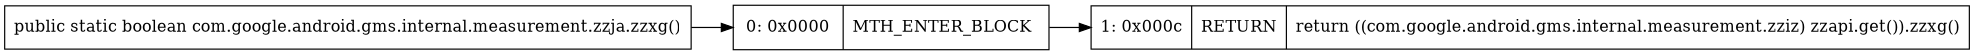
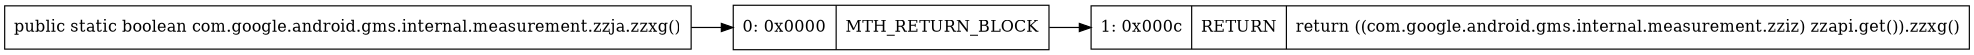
(943, 27) -> (943, 27)
